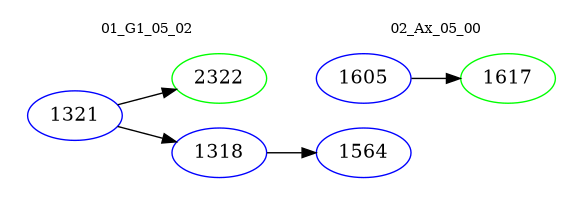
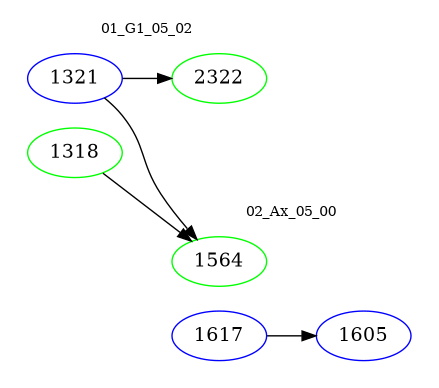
(429, 78) -> (284, 336)
(508, 78) -> (219, 336)
(140, 132) -> (146, 163)
(219, 153) -> (75, 153)
(364, 153) -> (219, 262)
